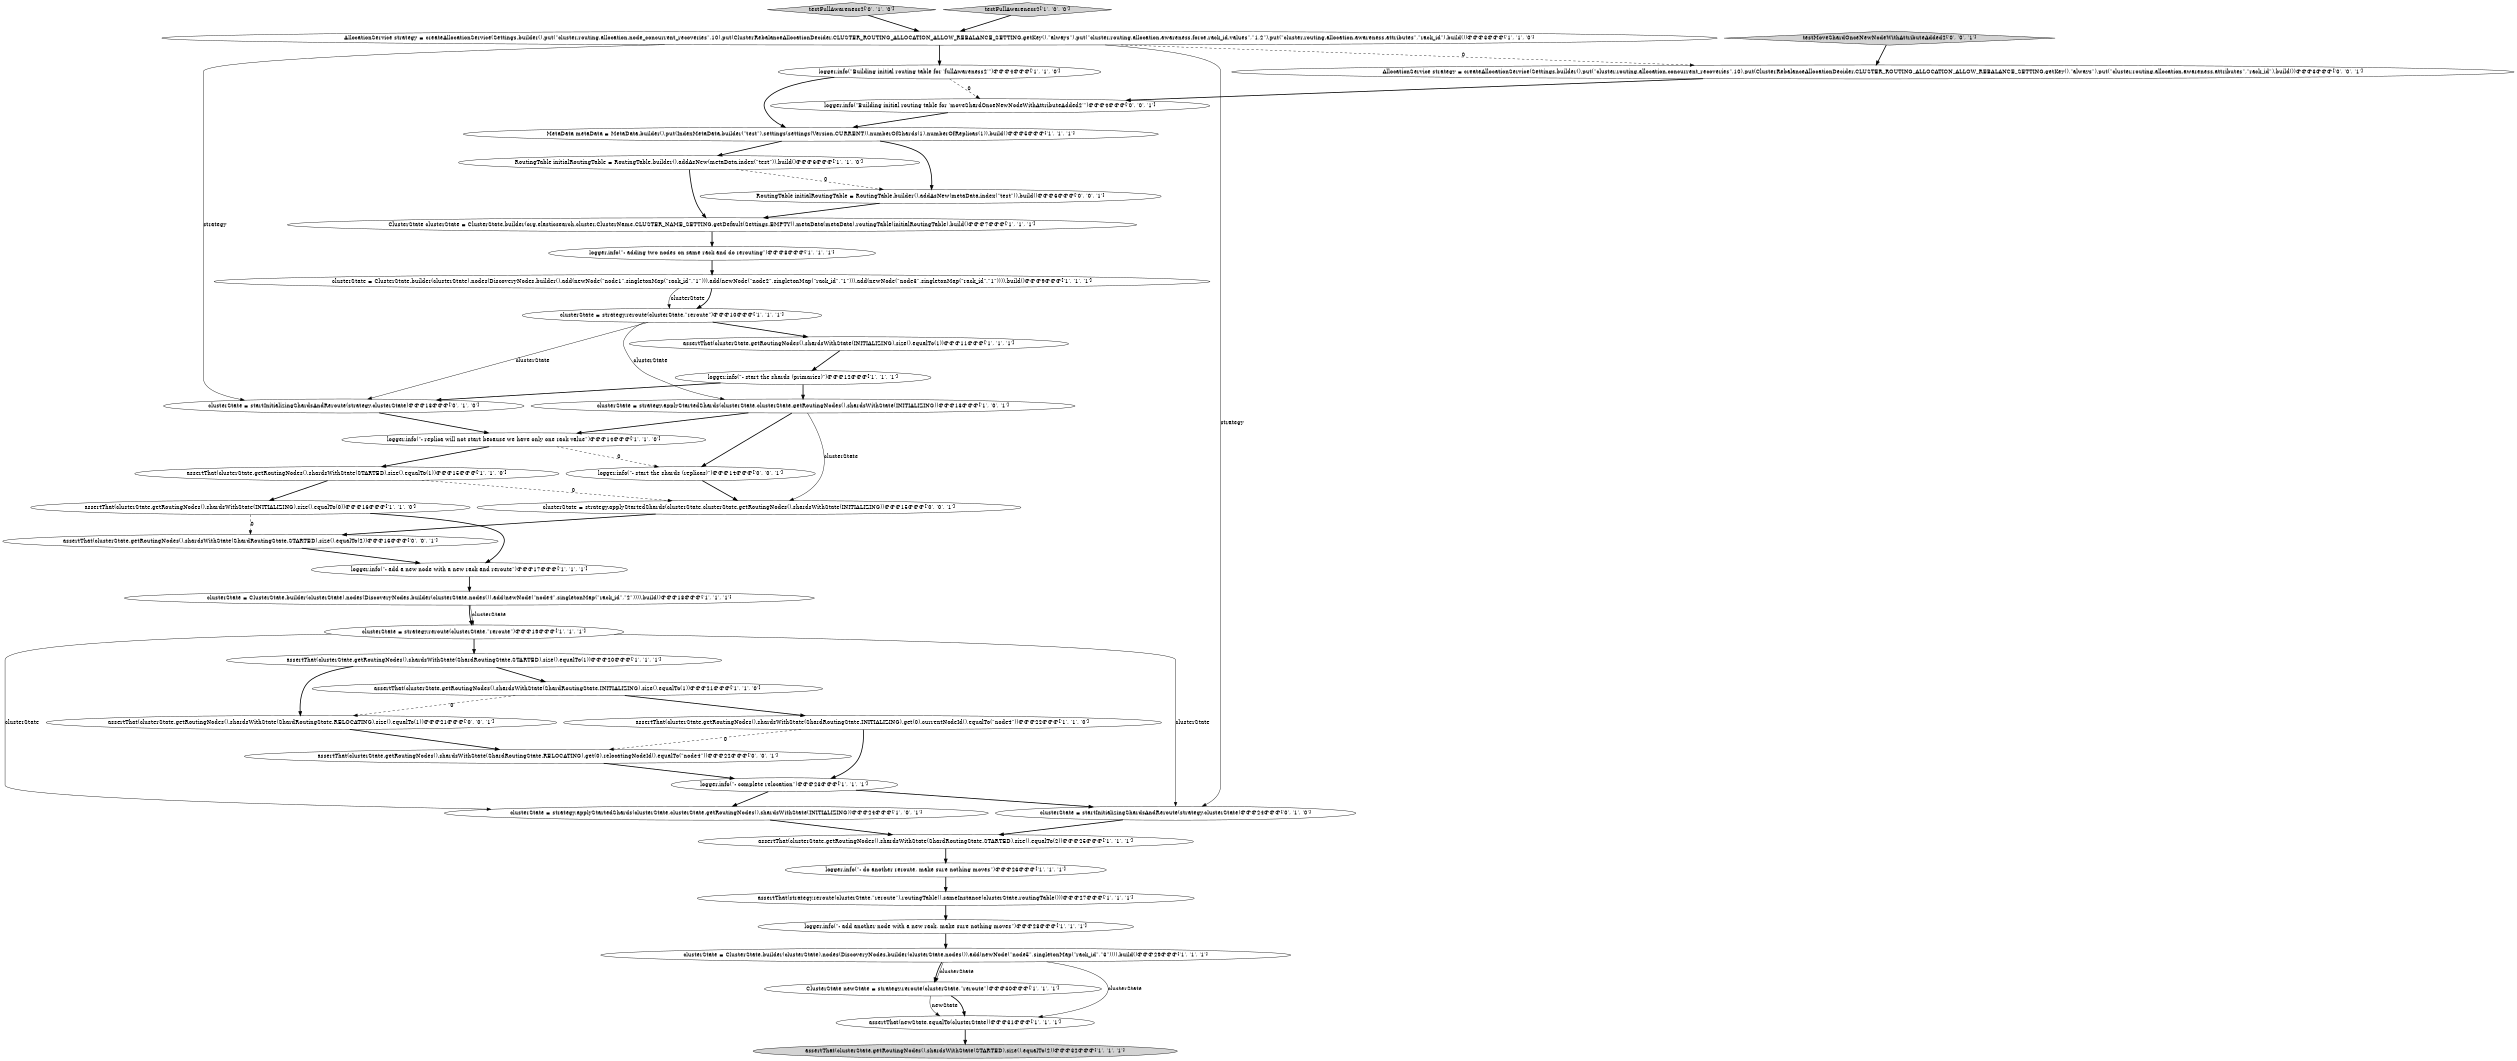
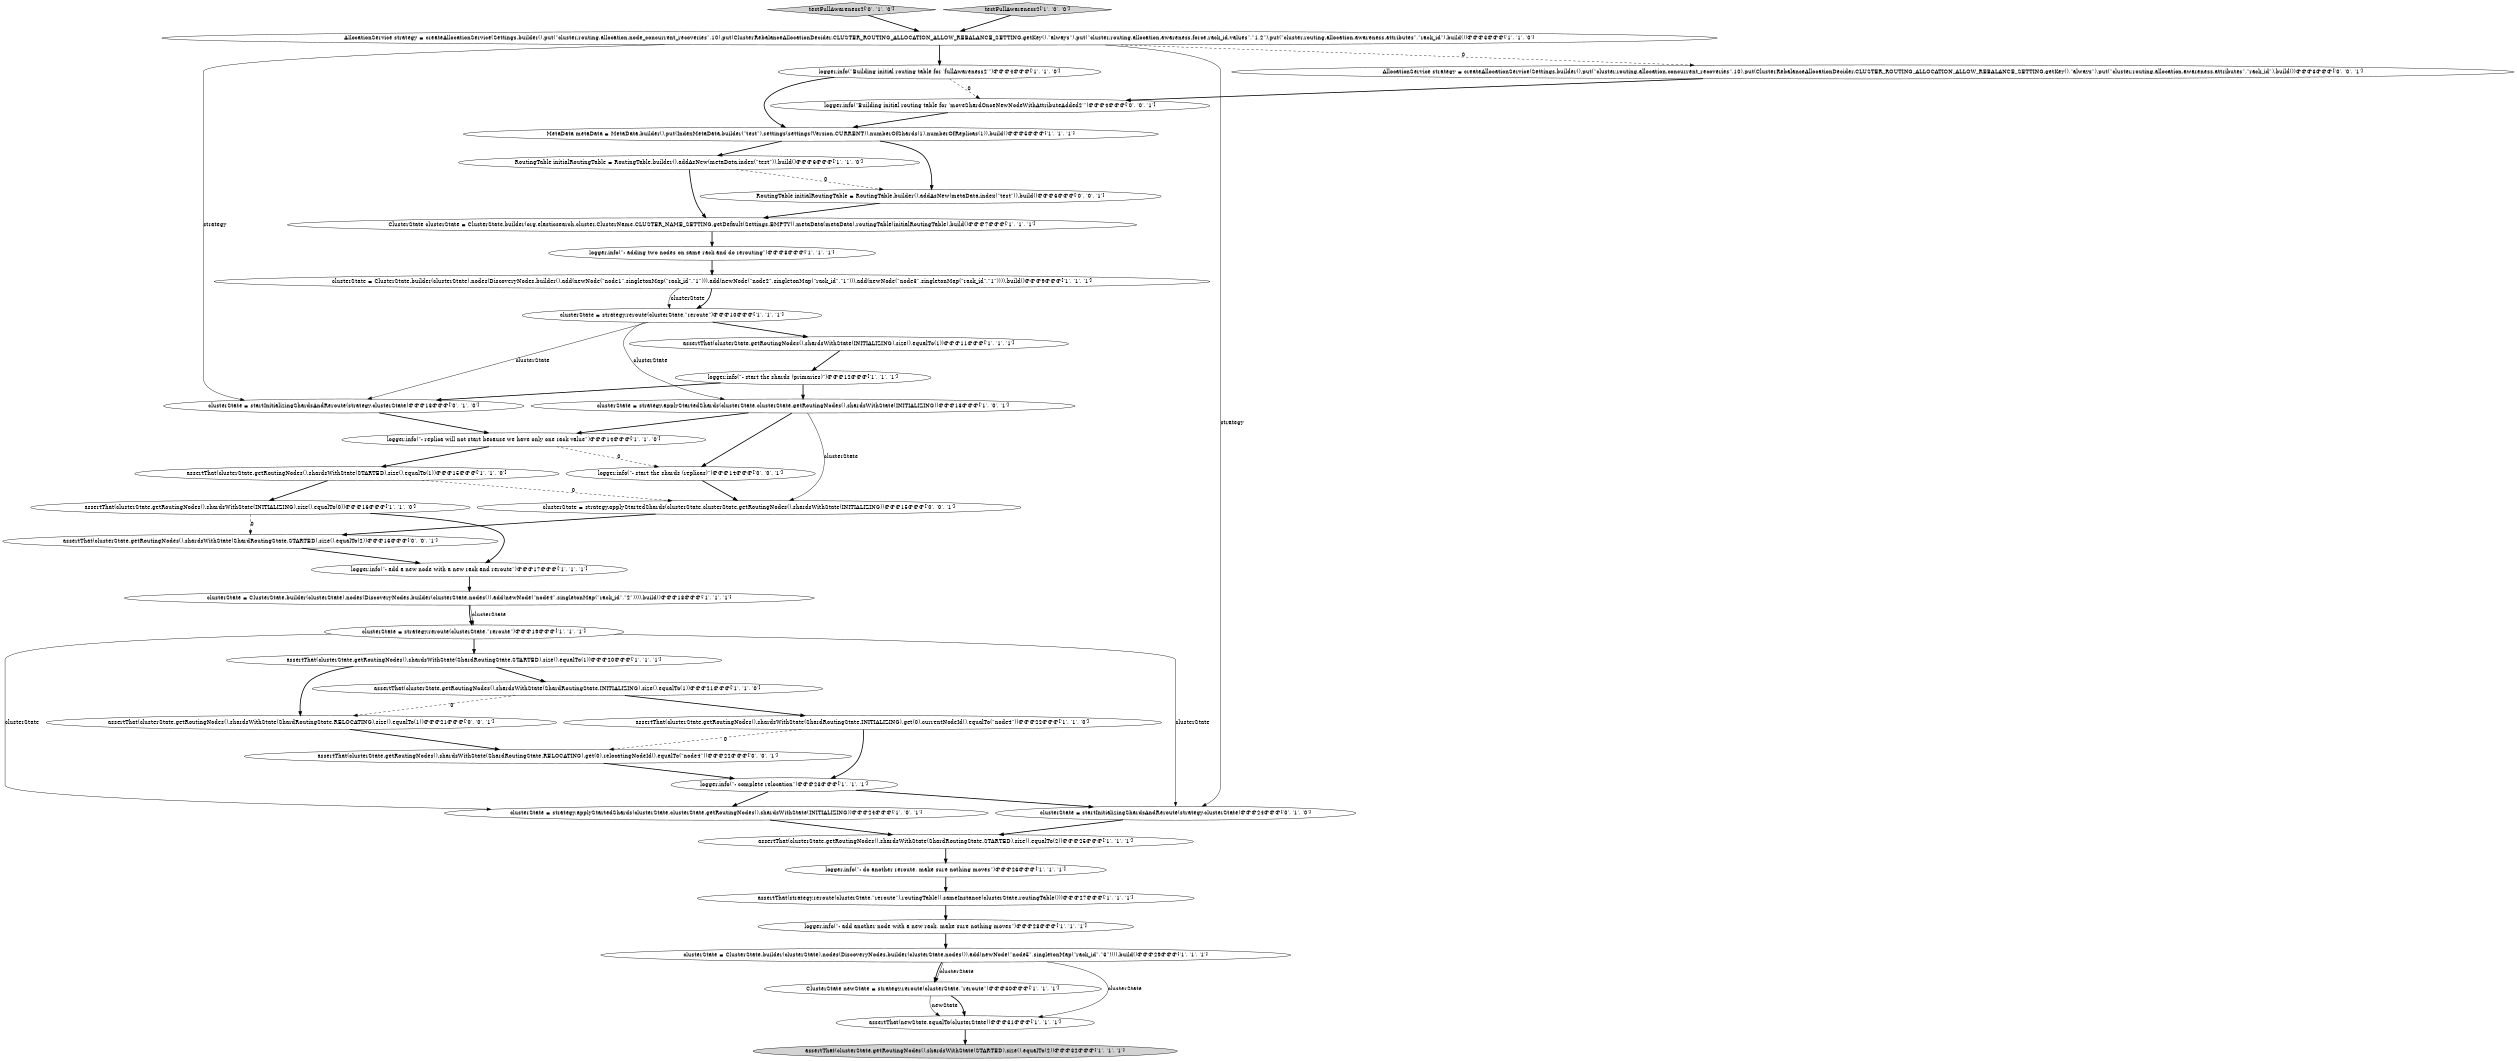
(1890, 38) -> none
